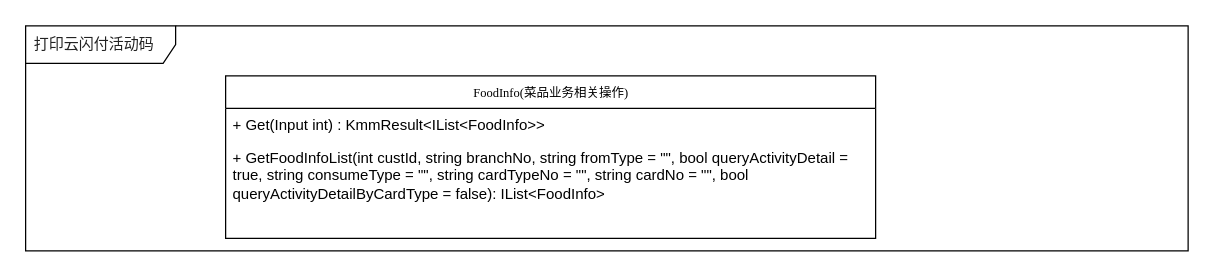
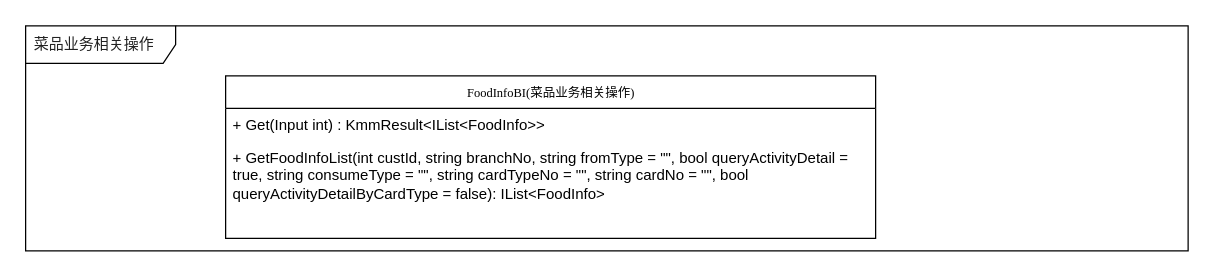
(94, 44) -> (94, 44)
(551, 92) -> (551, 92)
